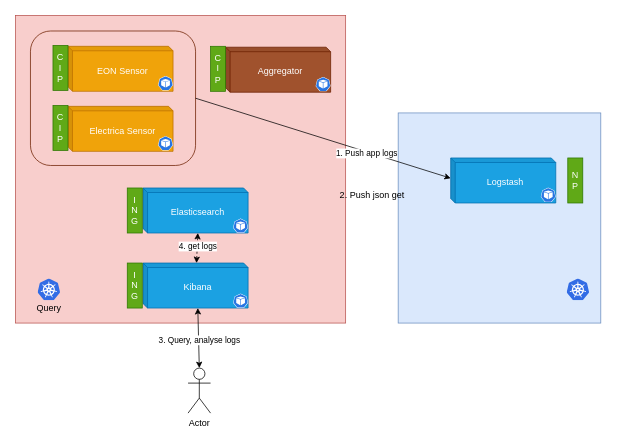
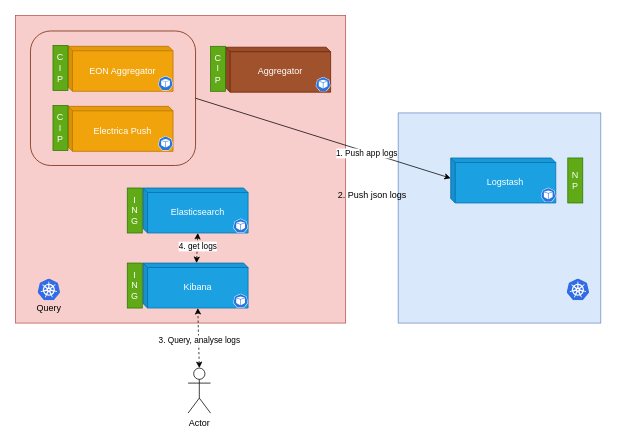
(123, 71) -> (123, 71)
(123, 131) -> (123, 131)
(372, 195) -> (372, 195)
(198, 324) -> (198, 324)
